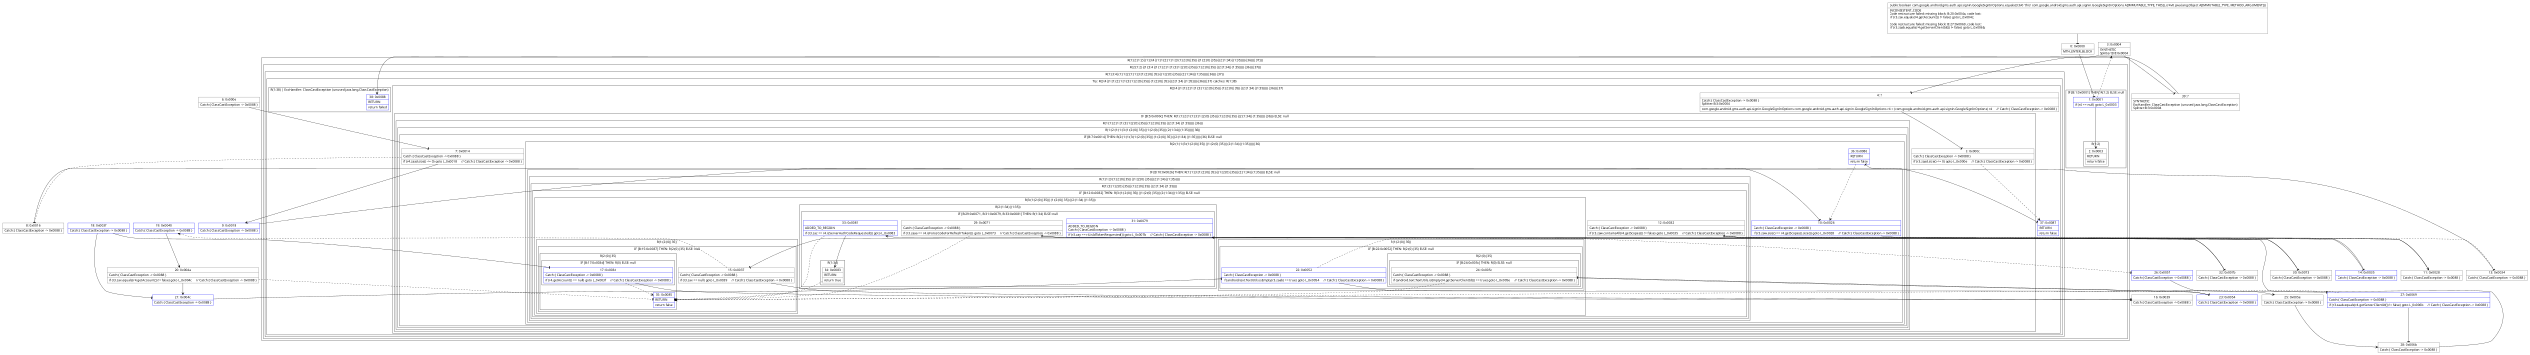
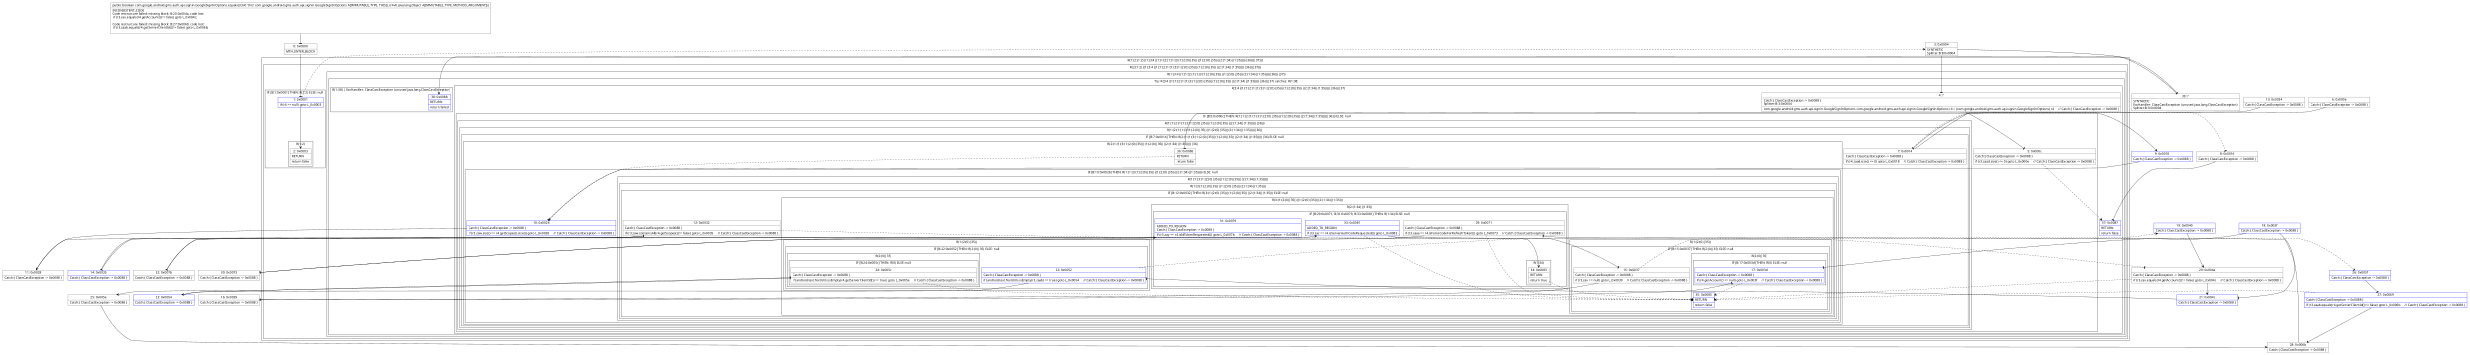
(1859, 156) -> (1185, 156)
(2115, 238) -> (1463, 238)
(1774, 291) -> (606, 291)
(1382, 298) -> (1033, 298)
